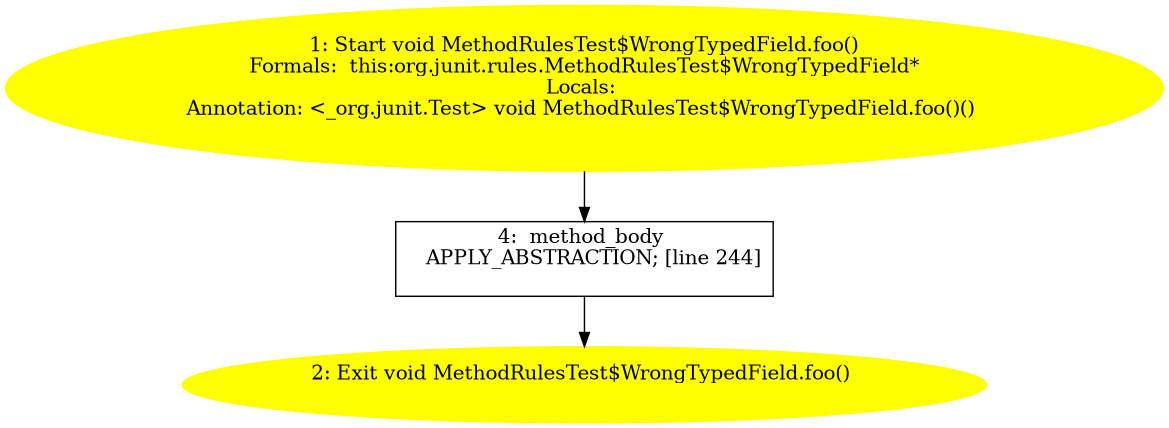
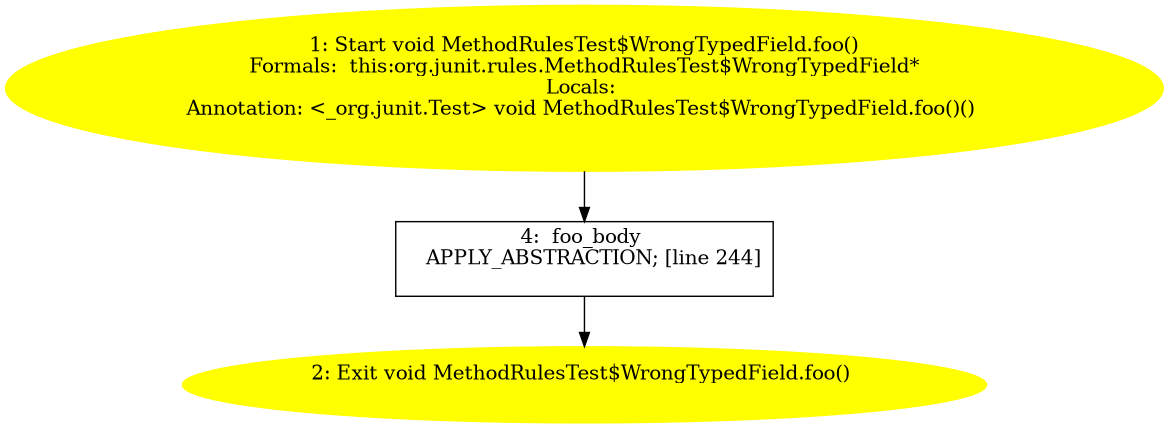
(584, 259) -> (584, 259)
